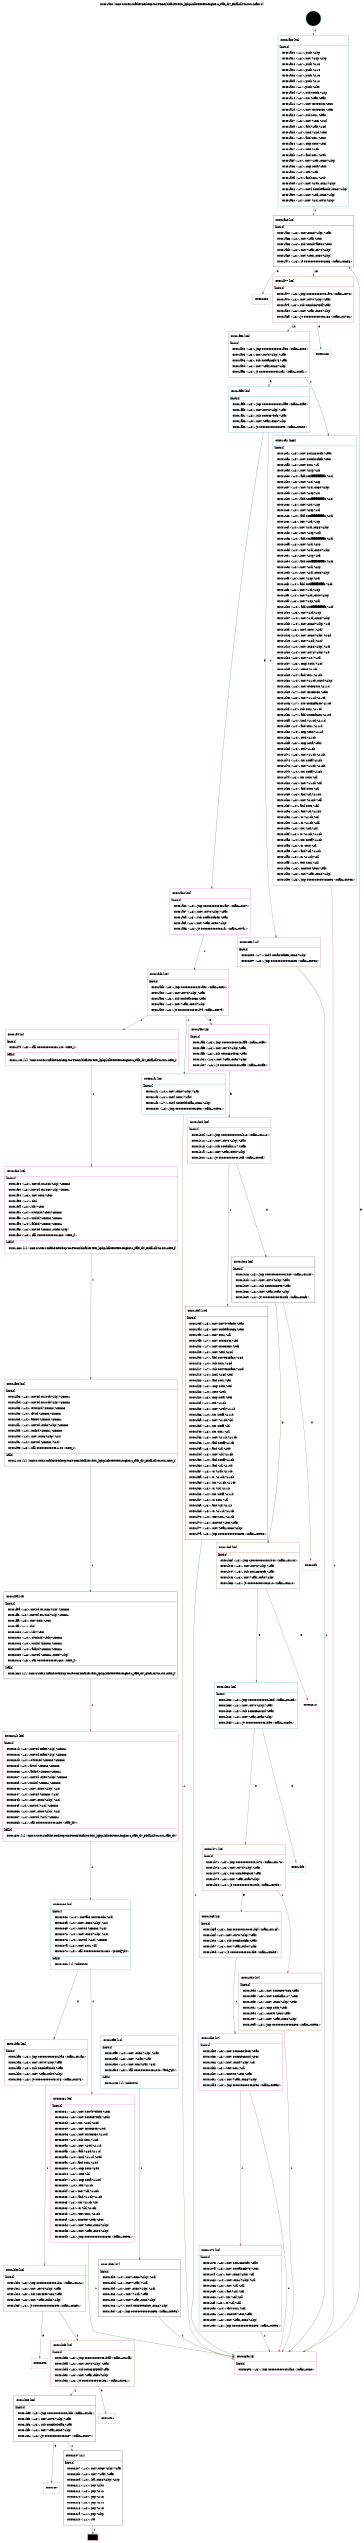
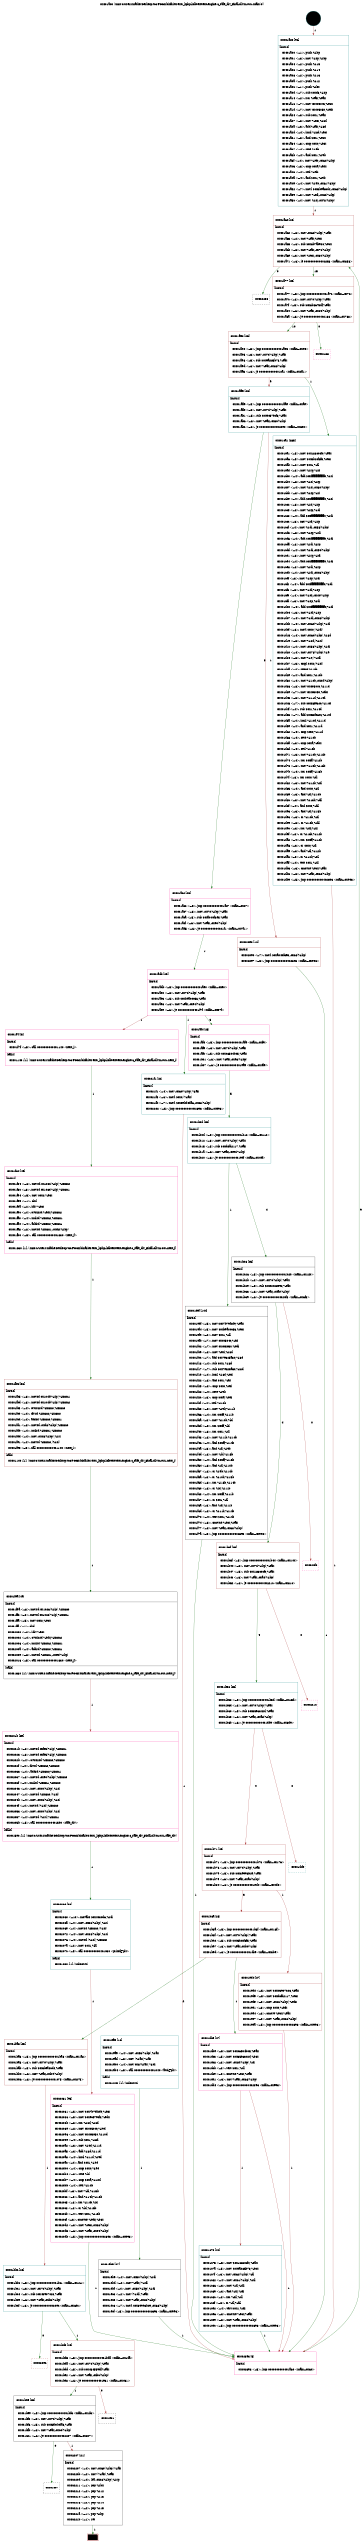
(313, 241) -> (313, 241)
(66, 2004) -> (145, 1998)
